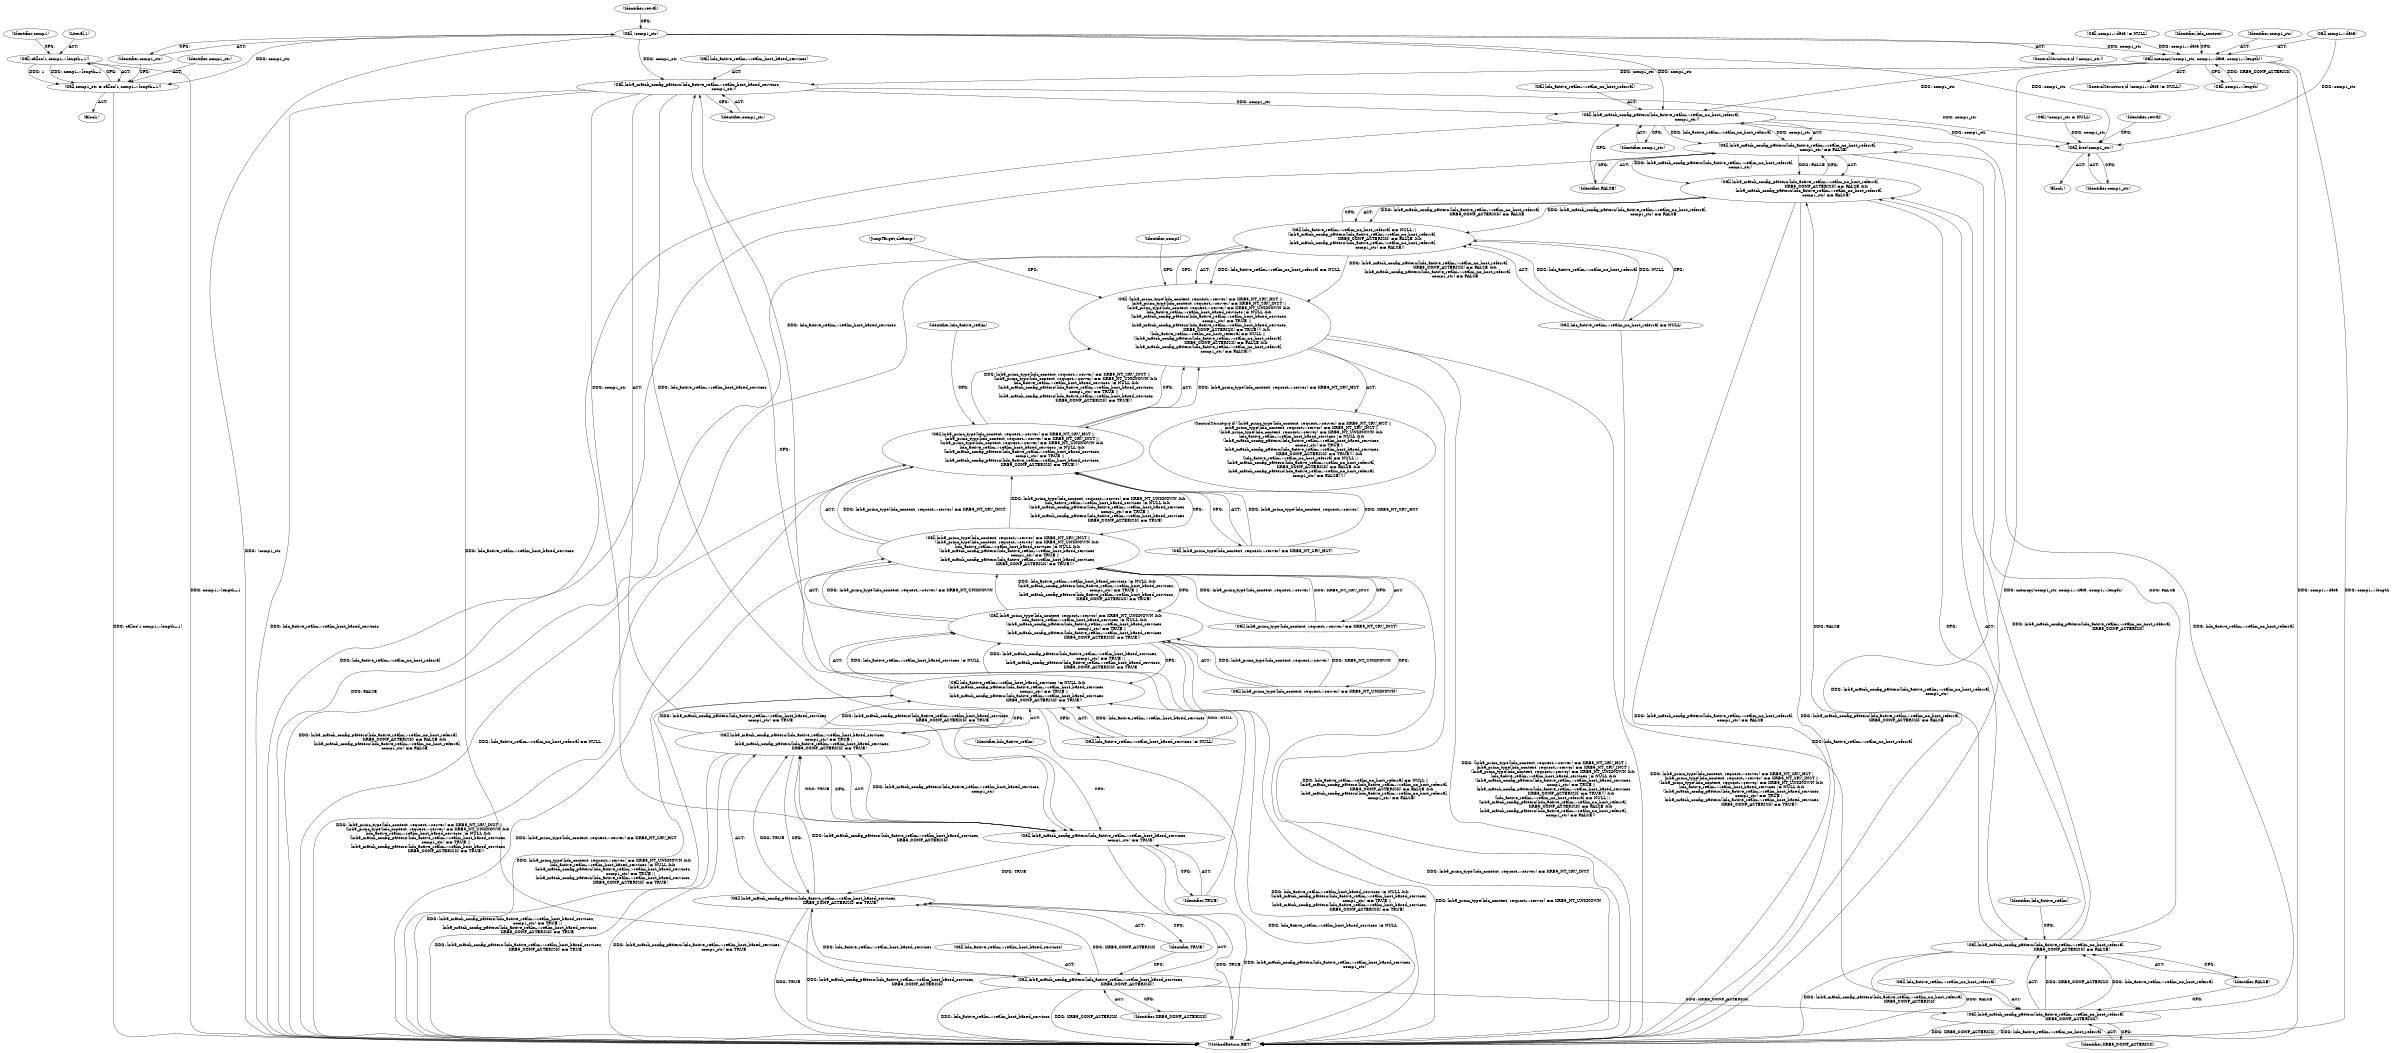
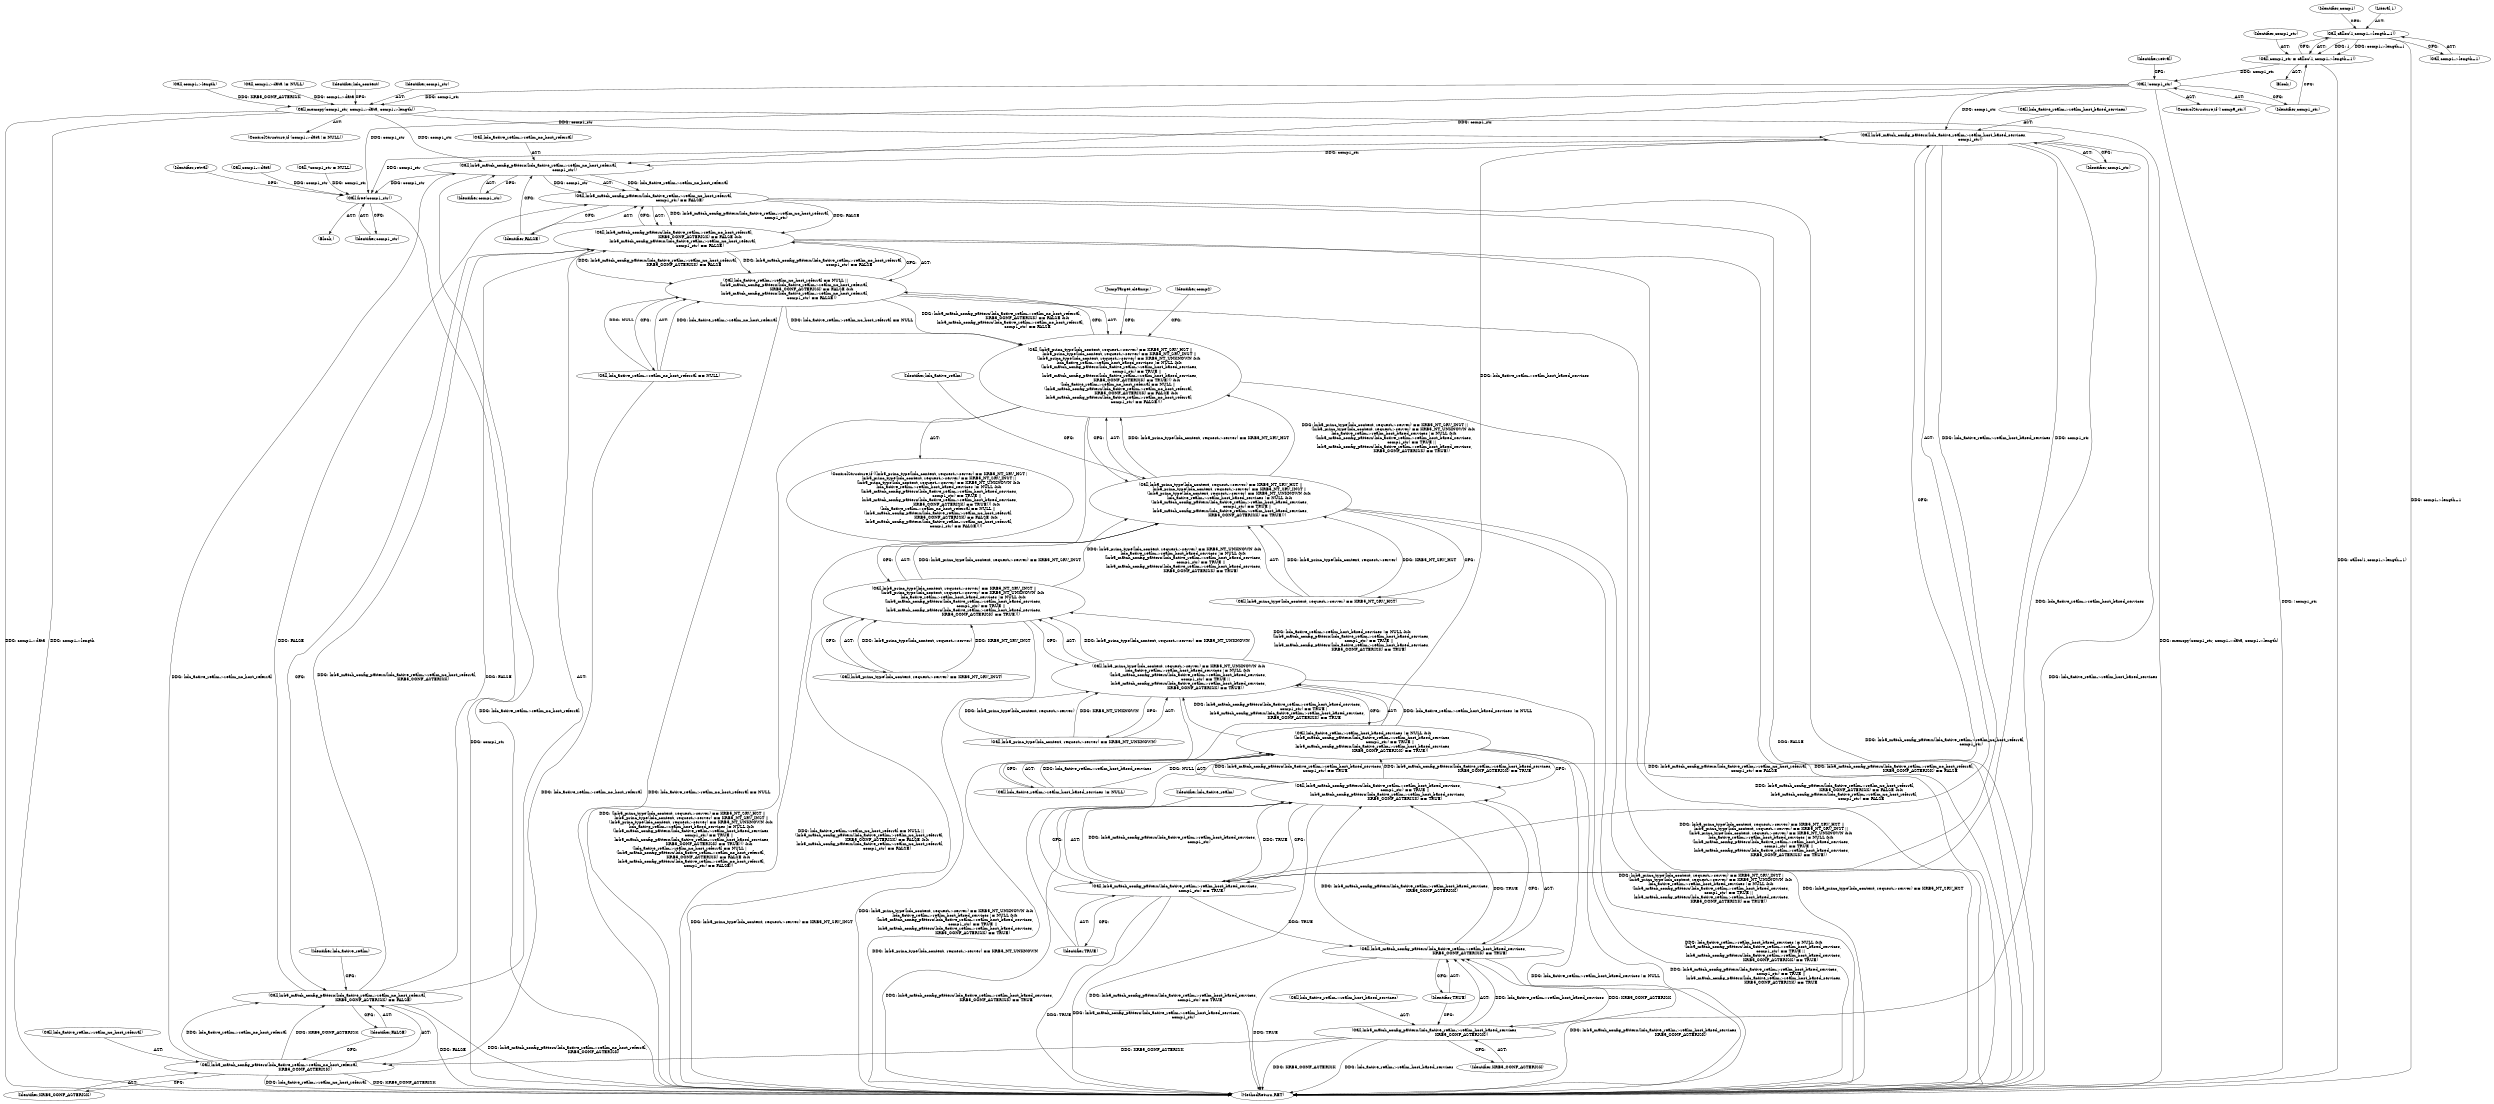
(309, 42) -> (2228, 72)
(2274, 46) -> none
(2068, 59) -> (2211, 110)
none -> (2455, 59)
(2212, 74) -> none
none -> (470, 981)
